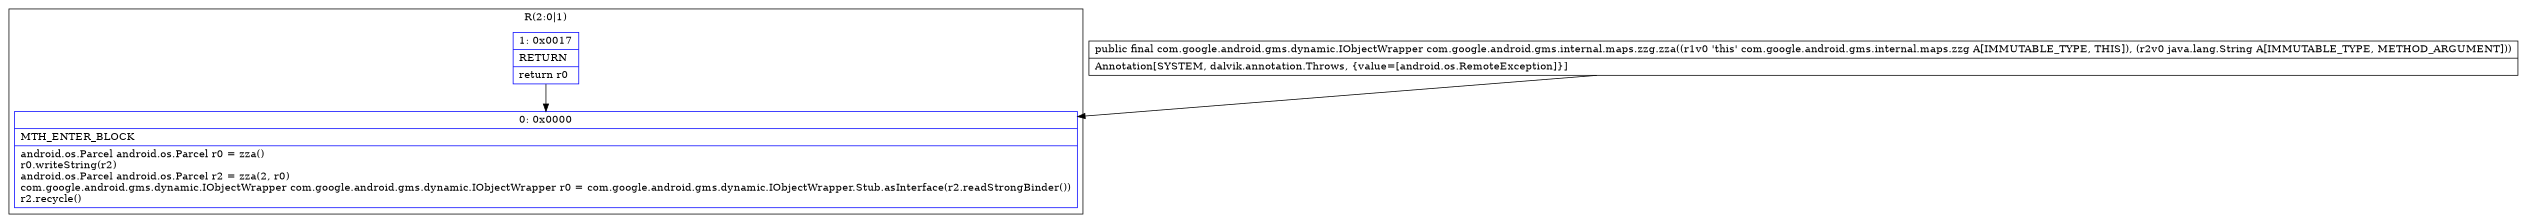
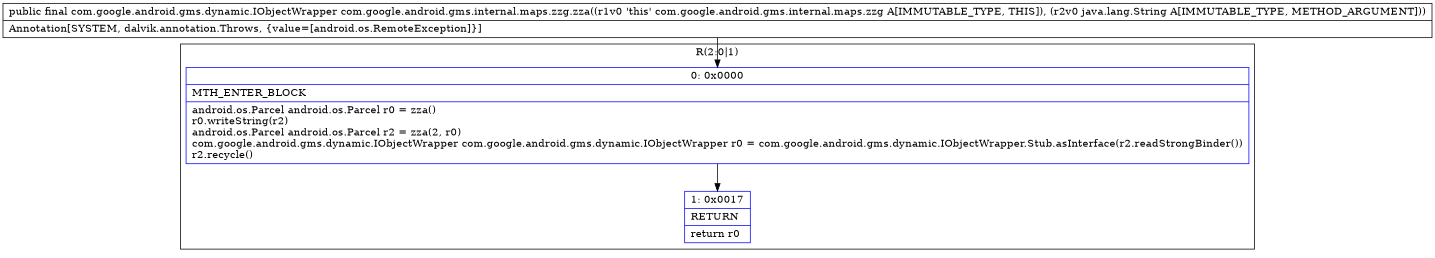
(546, 94) -> (717, 174)
